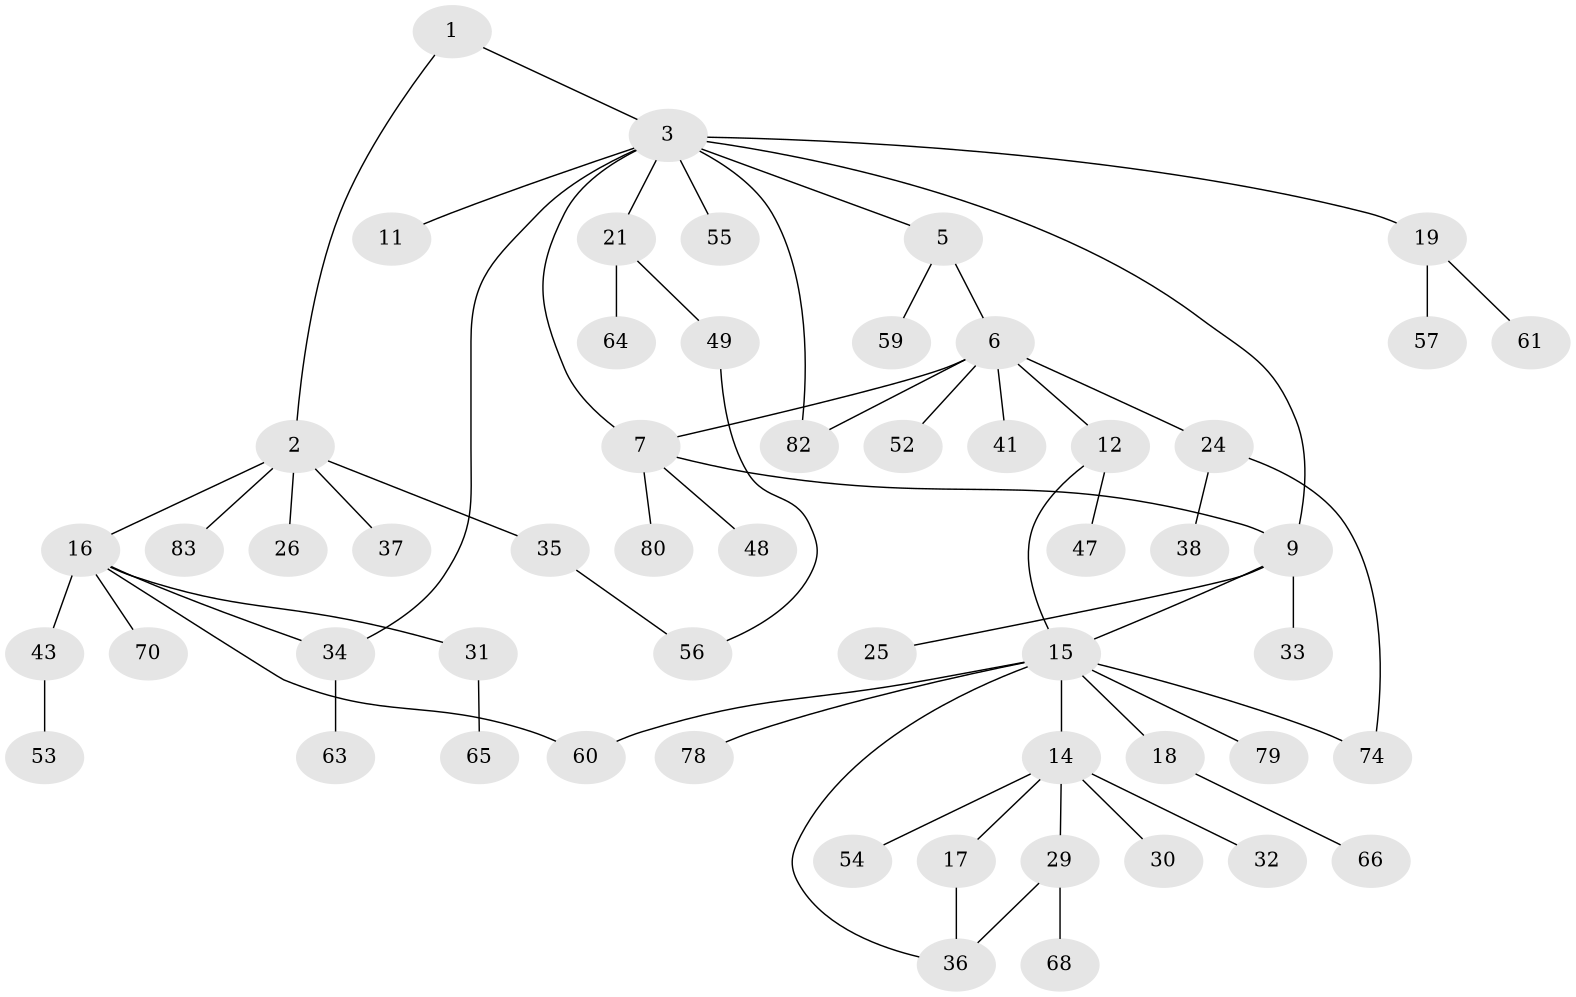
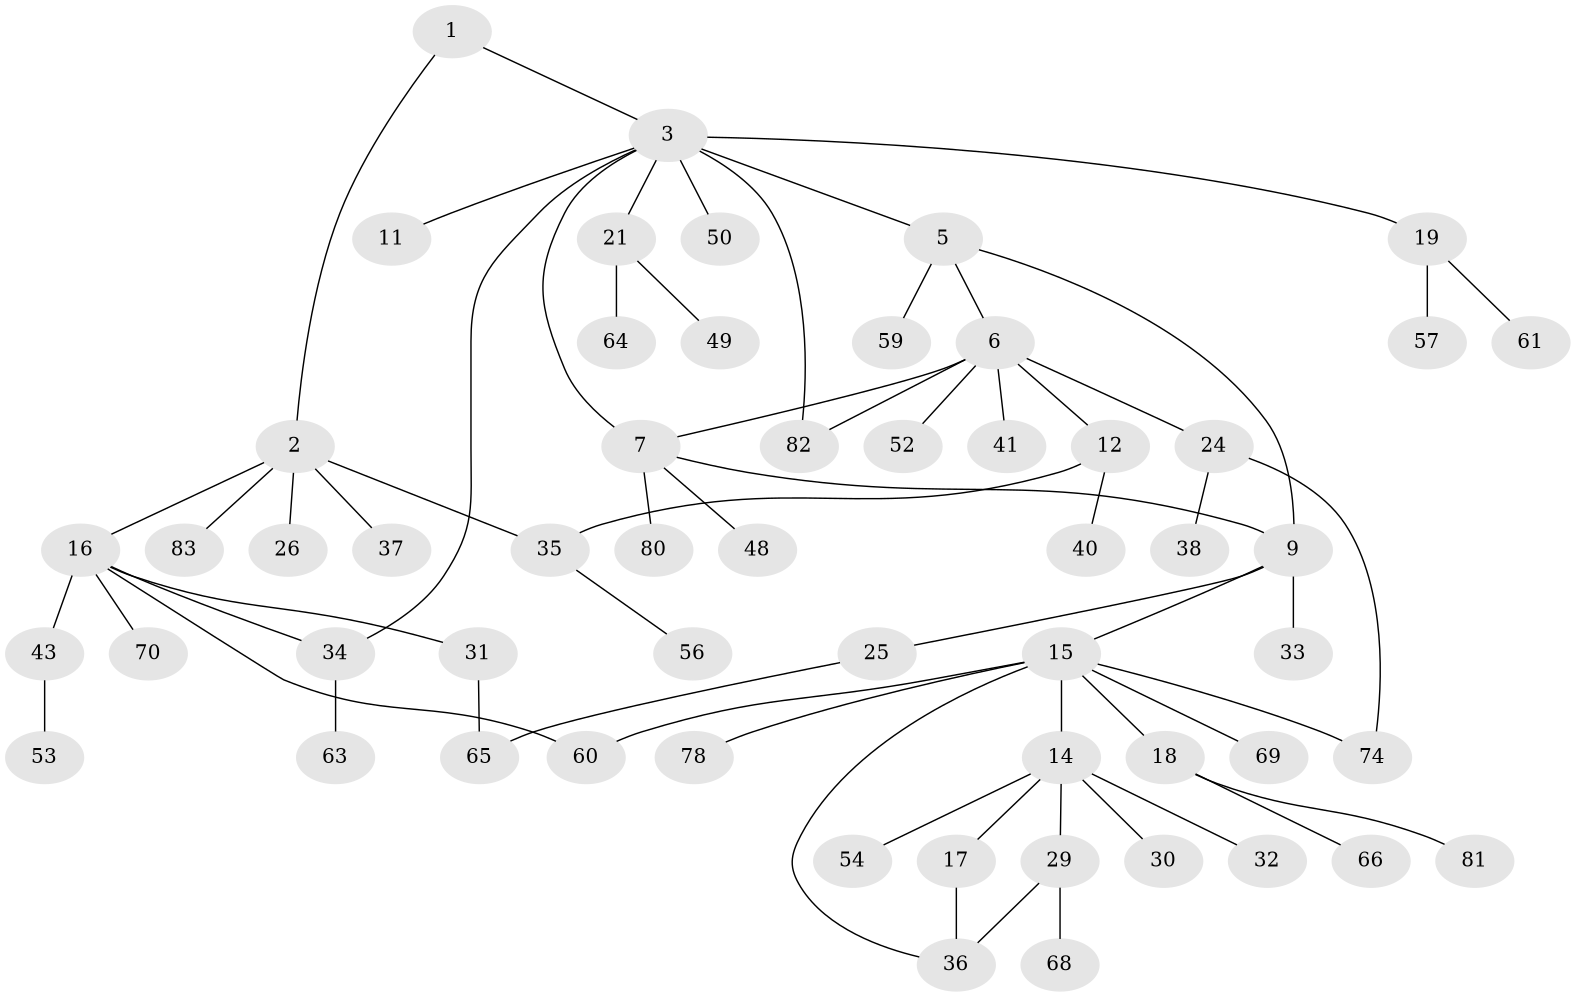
(720, 239) -> (720, 239)
(1079, 247) -> (1182, 342)
(801, 512) -> none
(1030, 539) -> (830, 498)
(1086, 550) -> (1086, 550)
none -> (674, 697)
(1269, 758) -> (1269, 758)
none -> (1475, 861)
